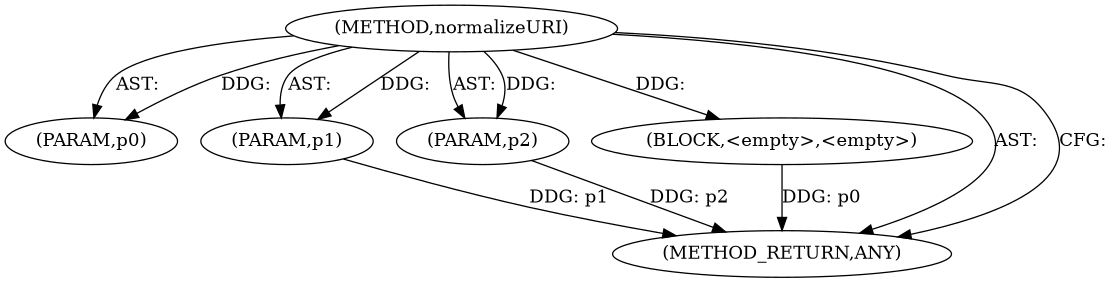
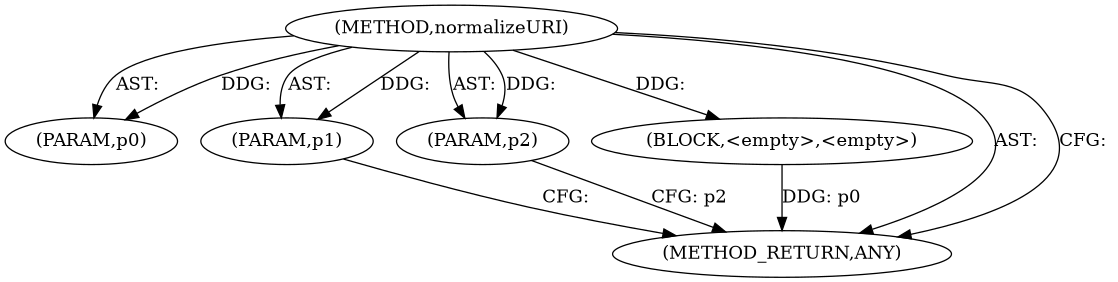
(569, 198) -> (569, 198)
(689, 198) -> (689, 198)
